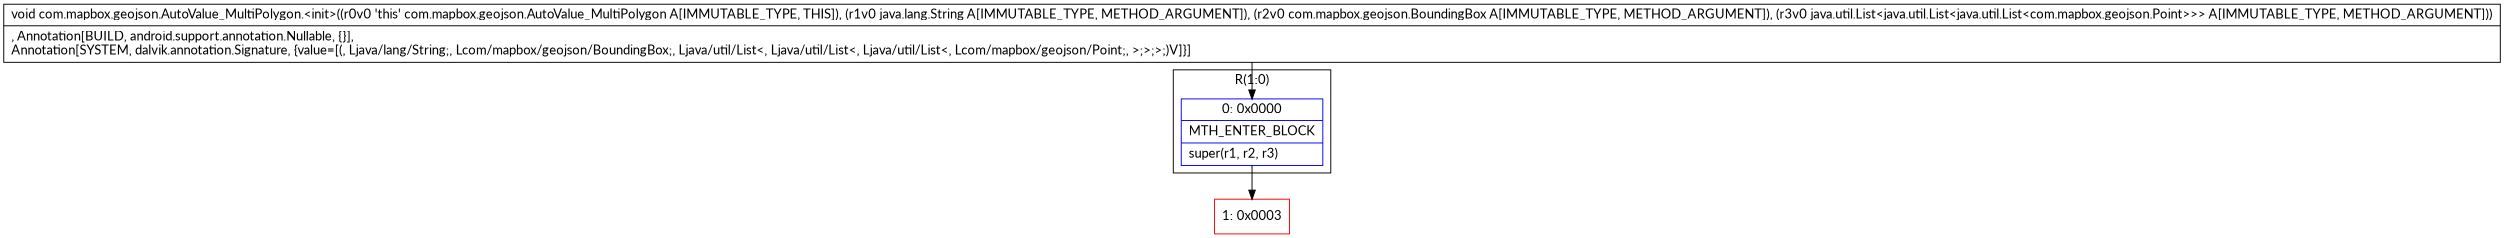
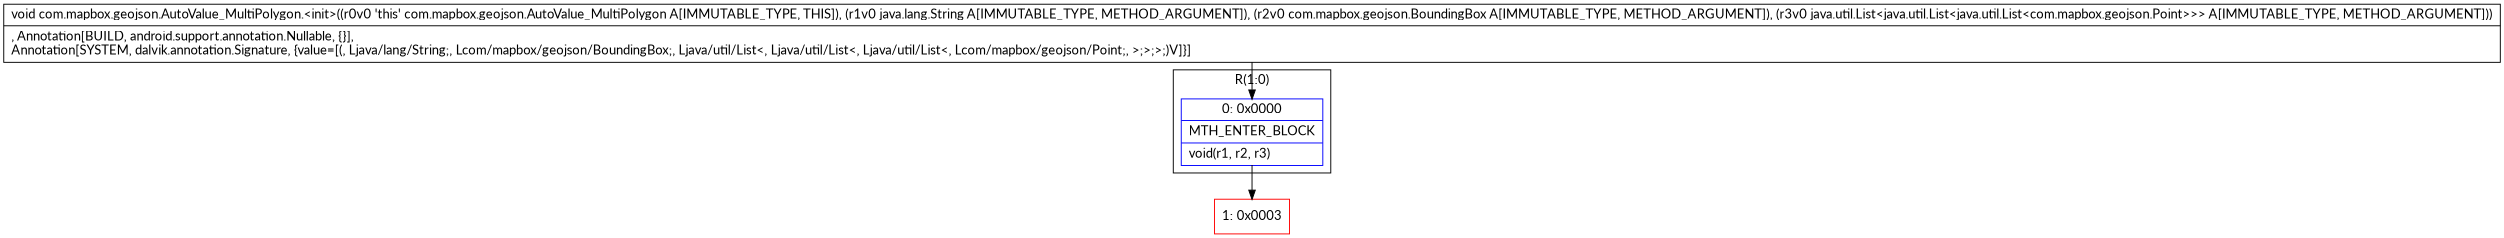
(1234, 154) -> (1230, 154)
